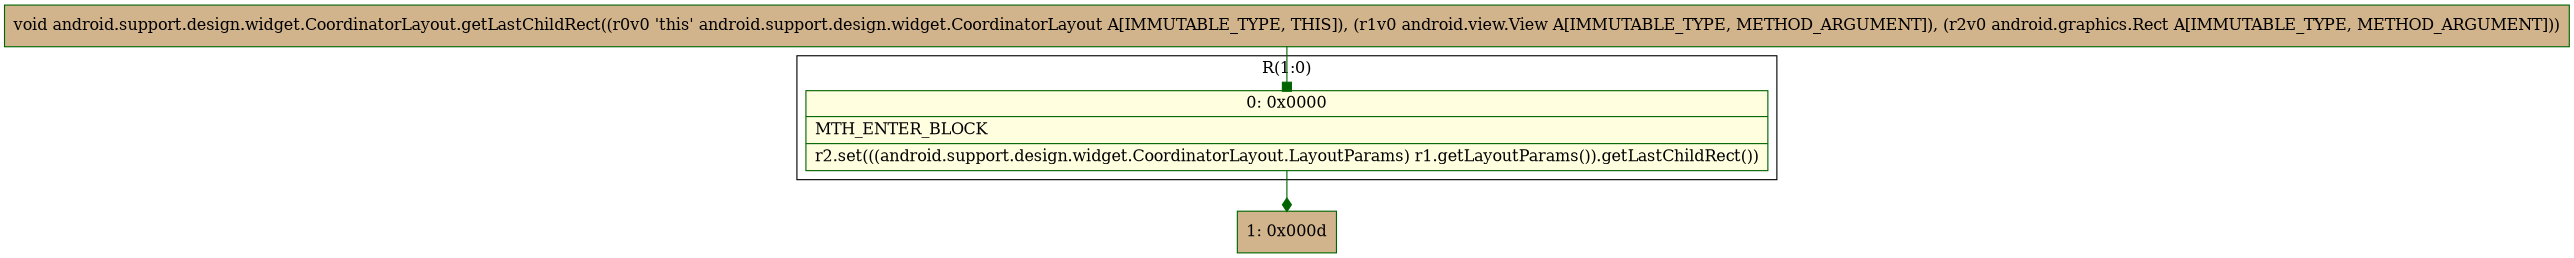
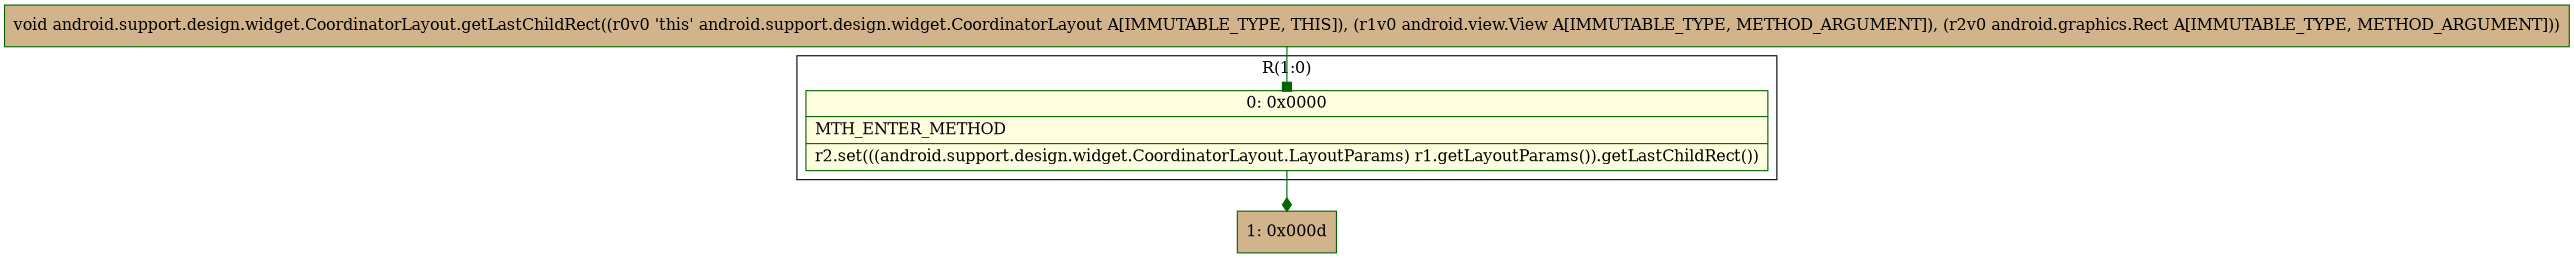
(902, 130) -> (911, 130)
